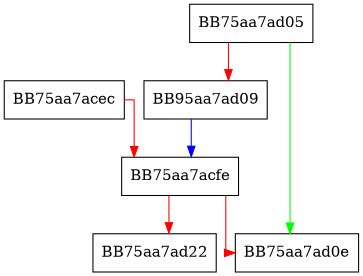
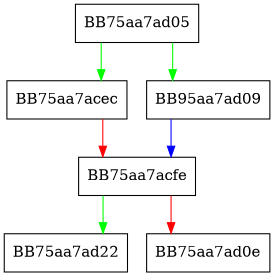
(228, 56) -> (173, 56)
(290, 133) -> (101, 56)
(169, 209) -> (103, 209)
